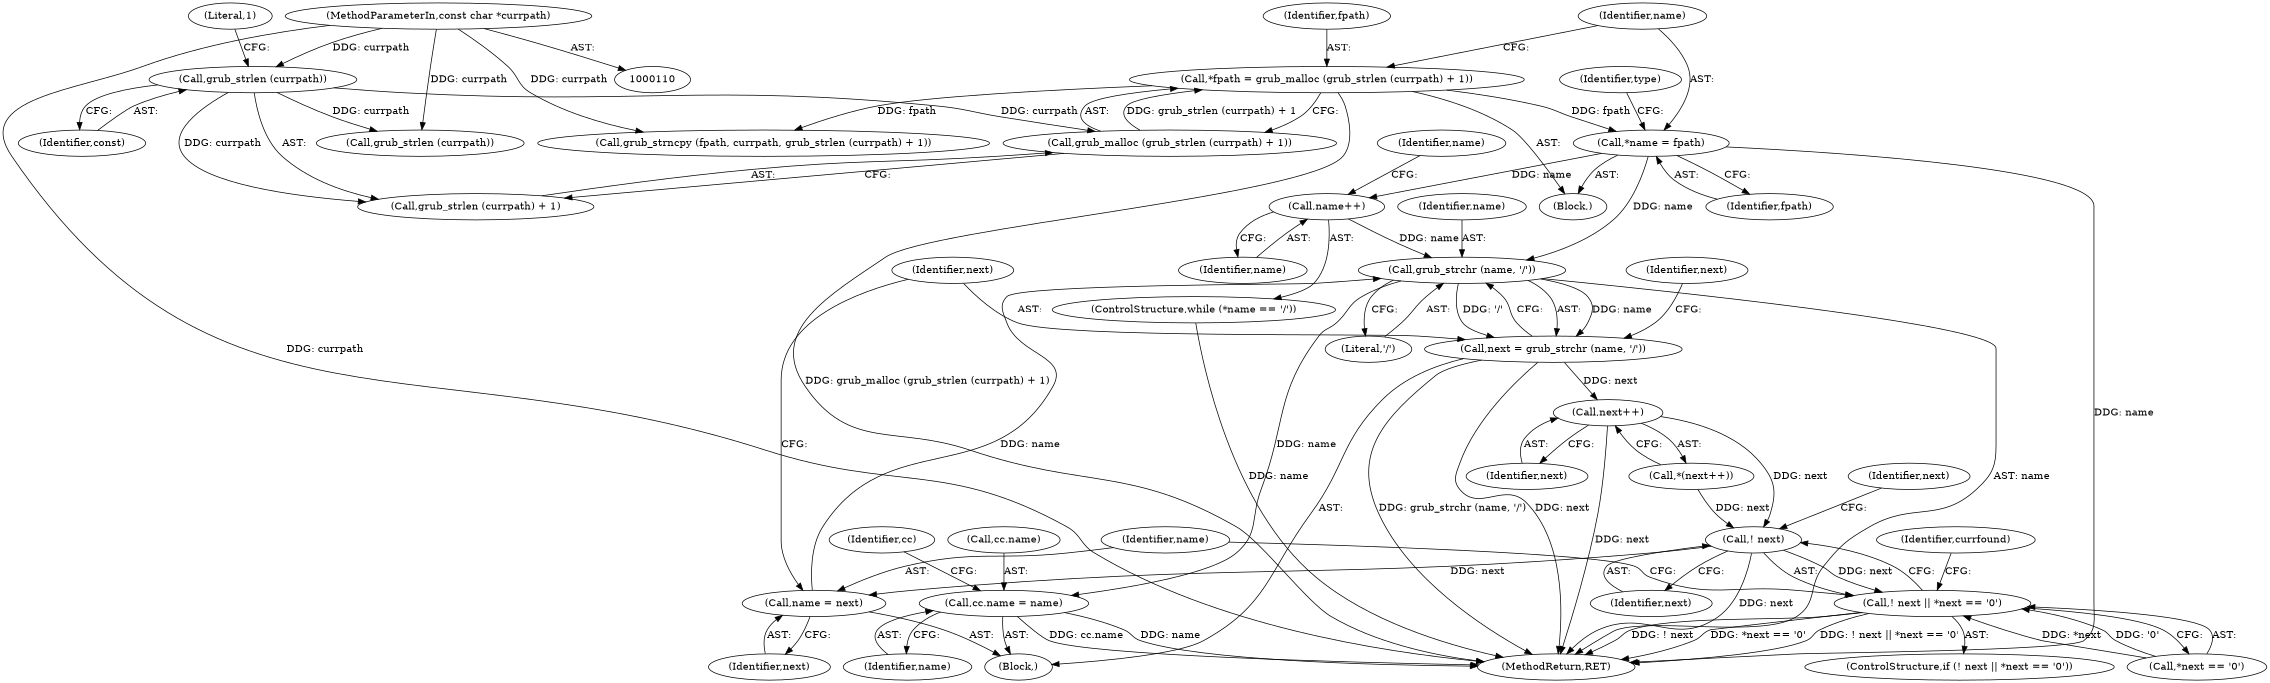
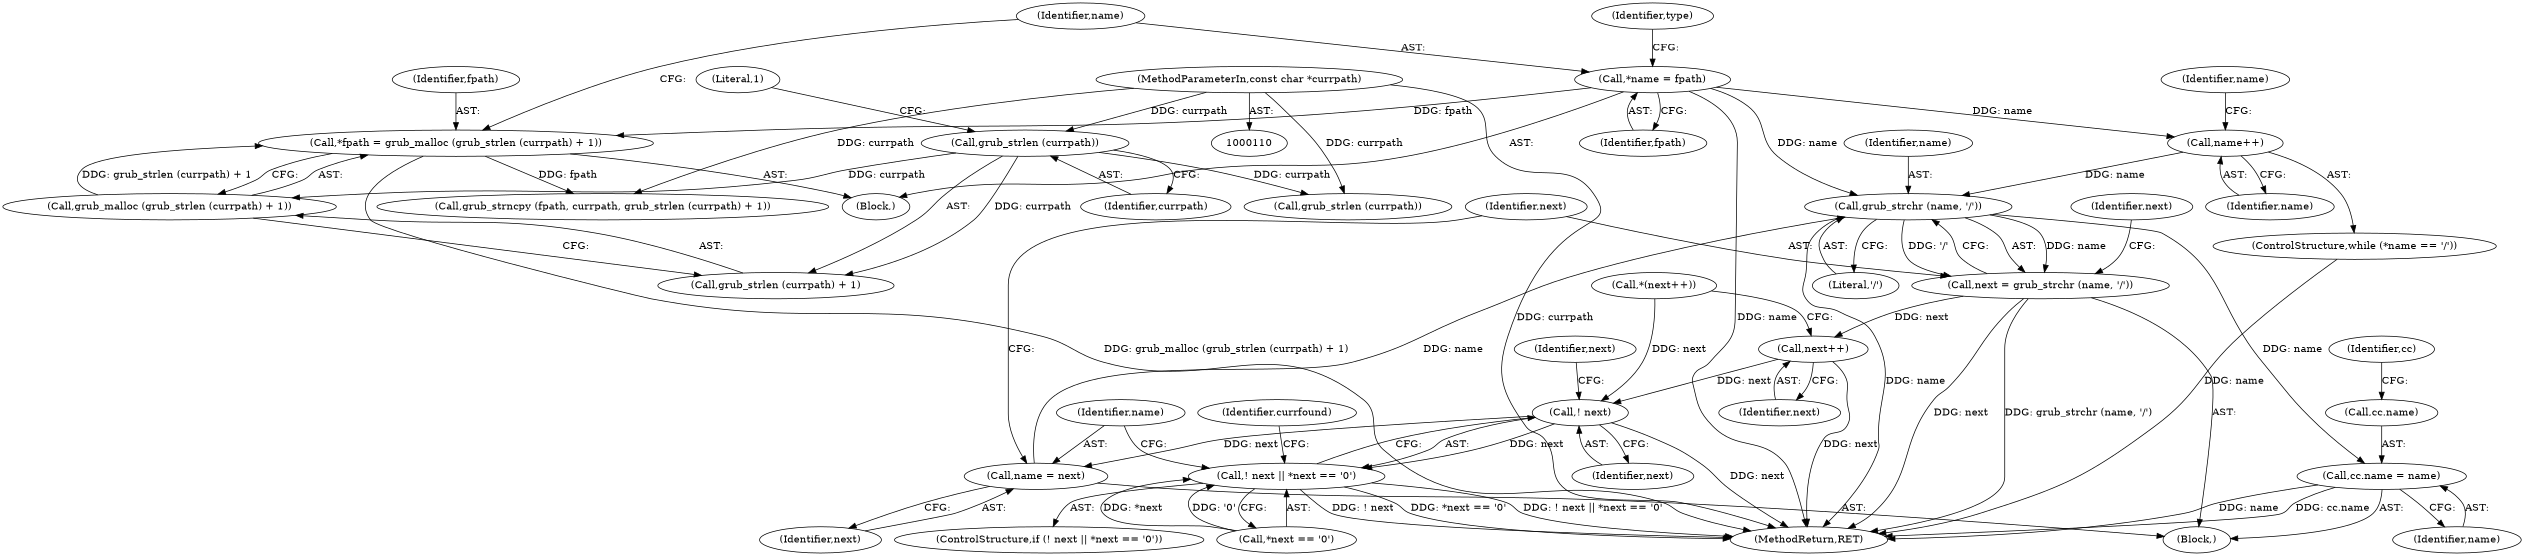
(1529, 104) -> (1108, 124)
(82, 143) -> (1156, 207)
(1665, 436) -> none
(2022, 476) -> (1916, 381)
(939, 570) -> (2382, 377)
